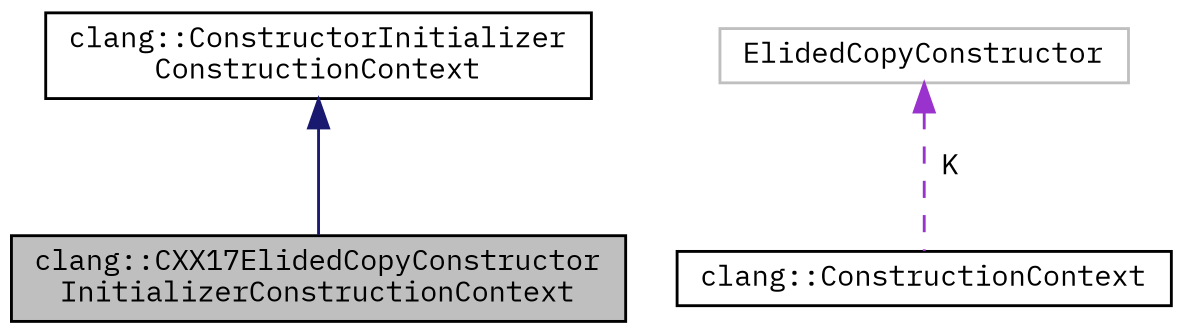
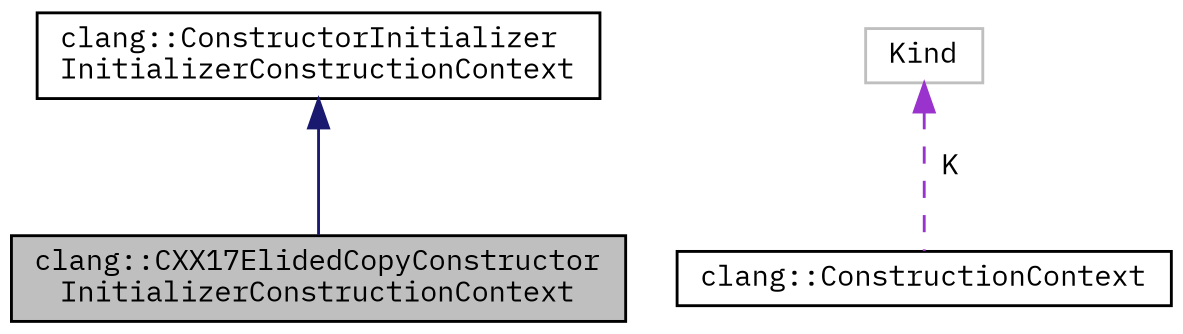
(319, 56) -> (319, 56)
(924, 56) -> (924, 56)
